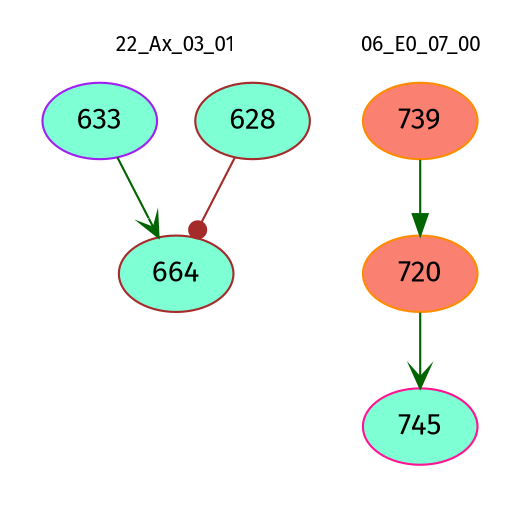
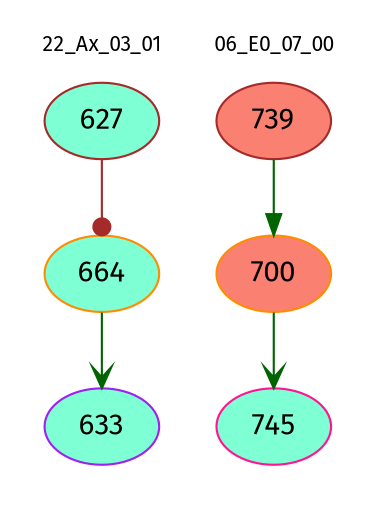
(253, 121) -> (102, 121)
(420, 121) -> (274, 121)
(133, 188) -> (102, 340)
(176, 274) -> (102, 274)
(420, 274) -> (274, 274)
